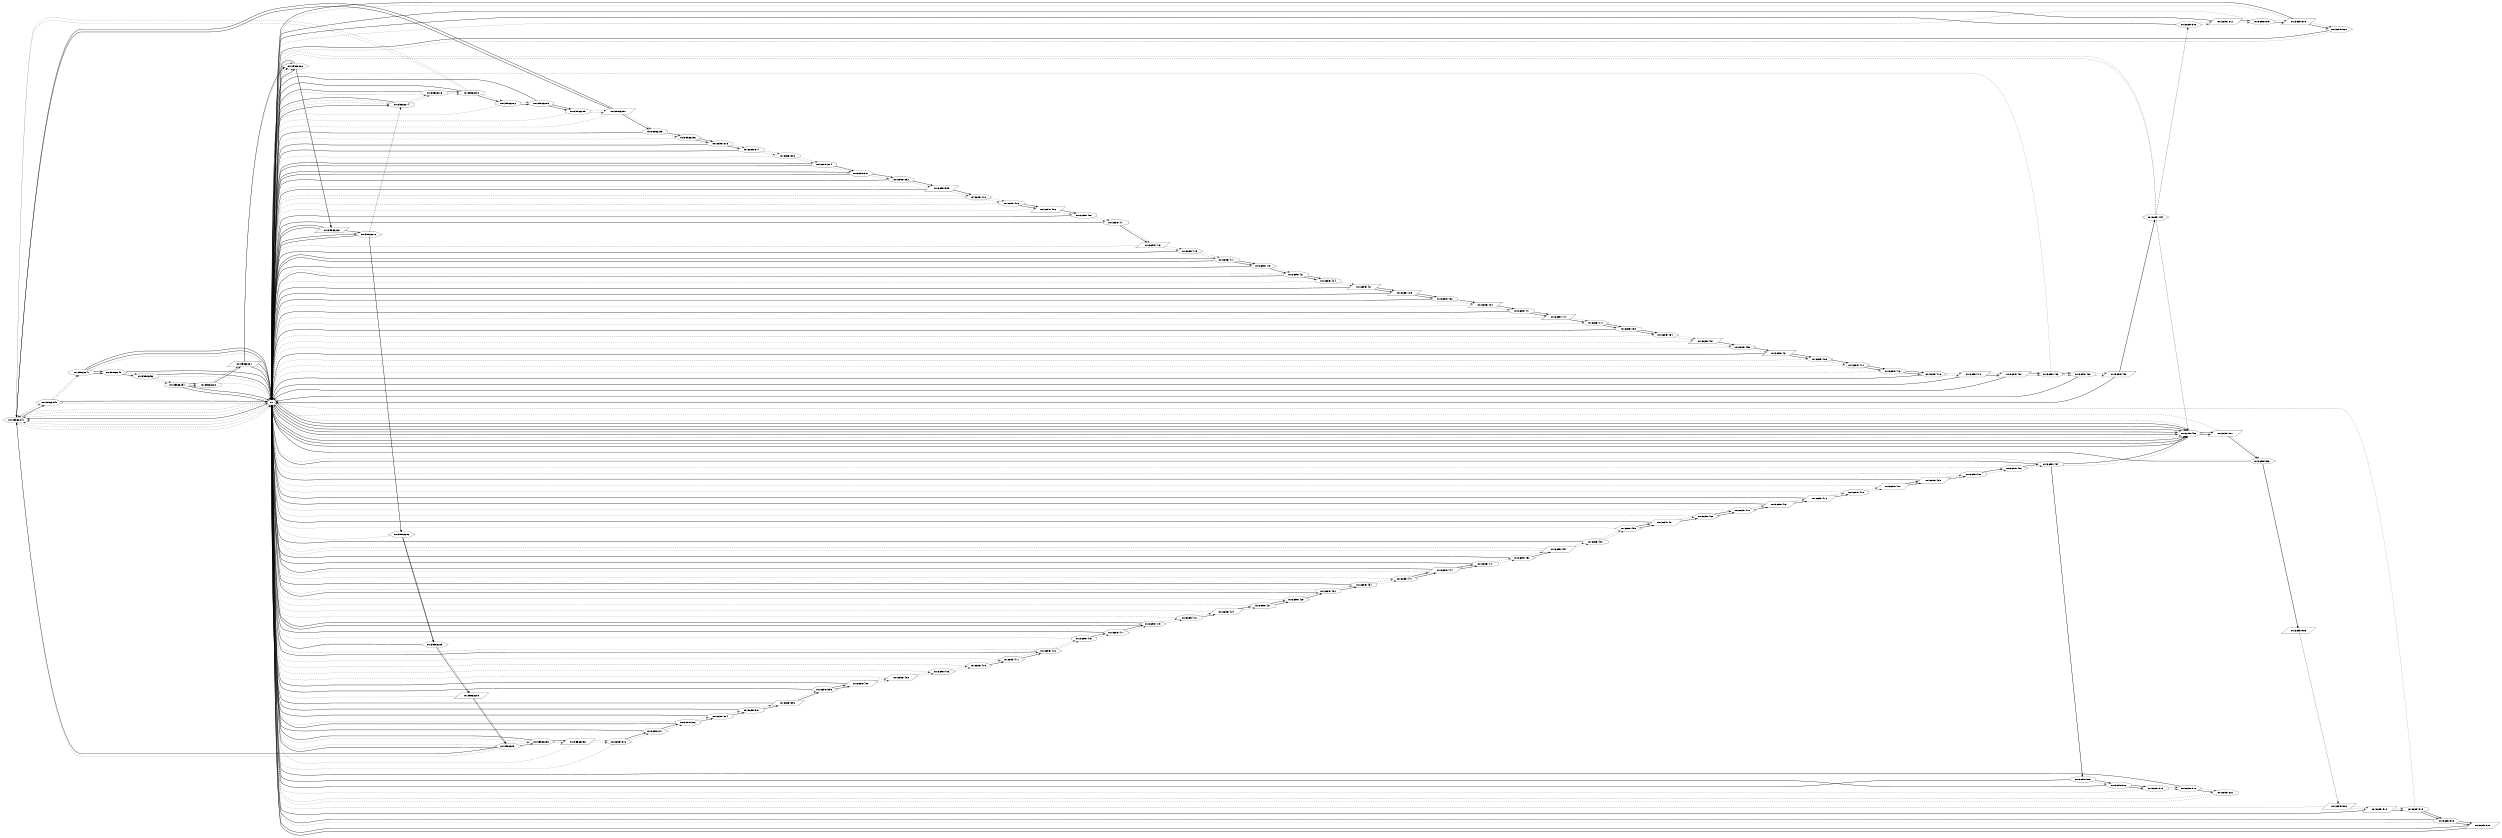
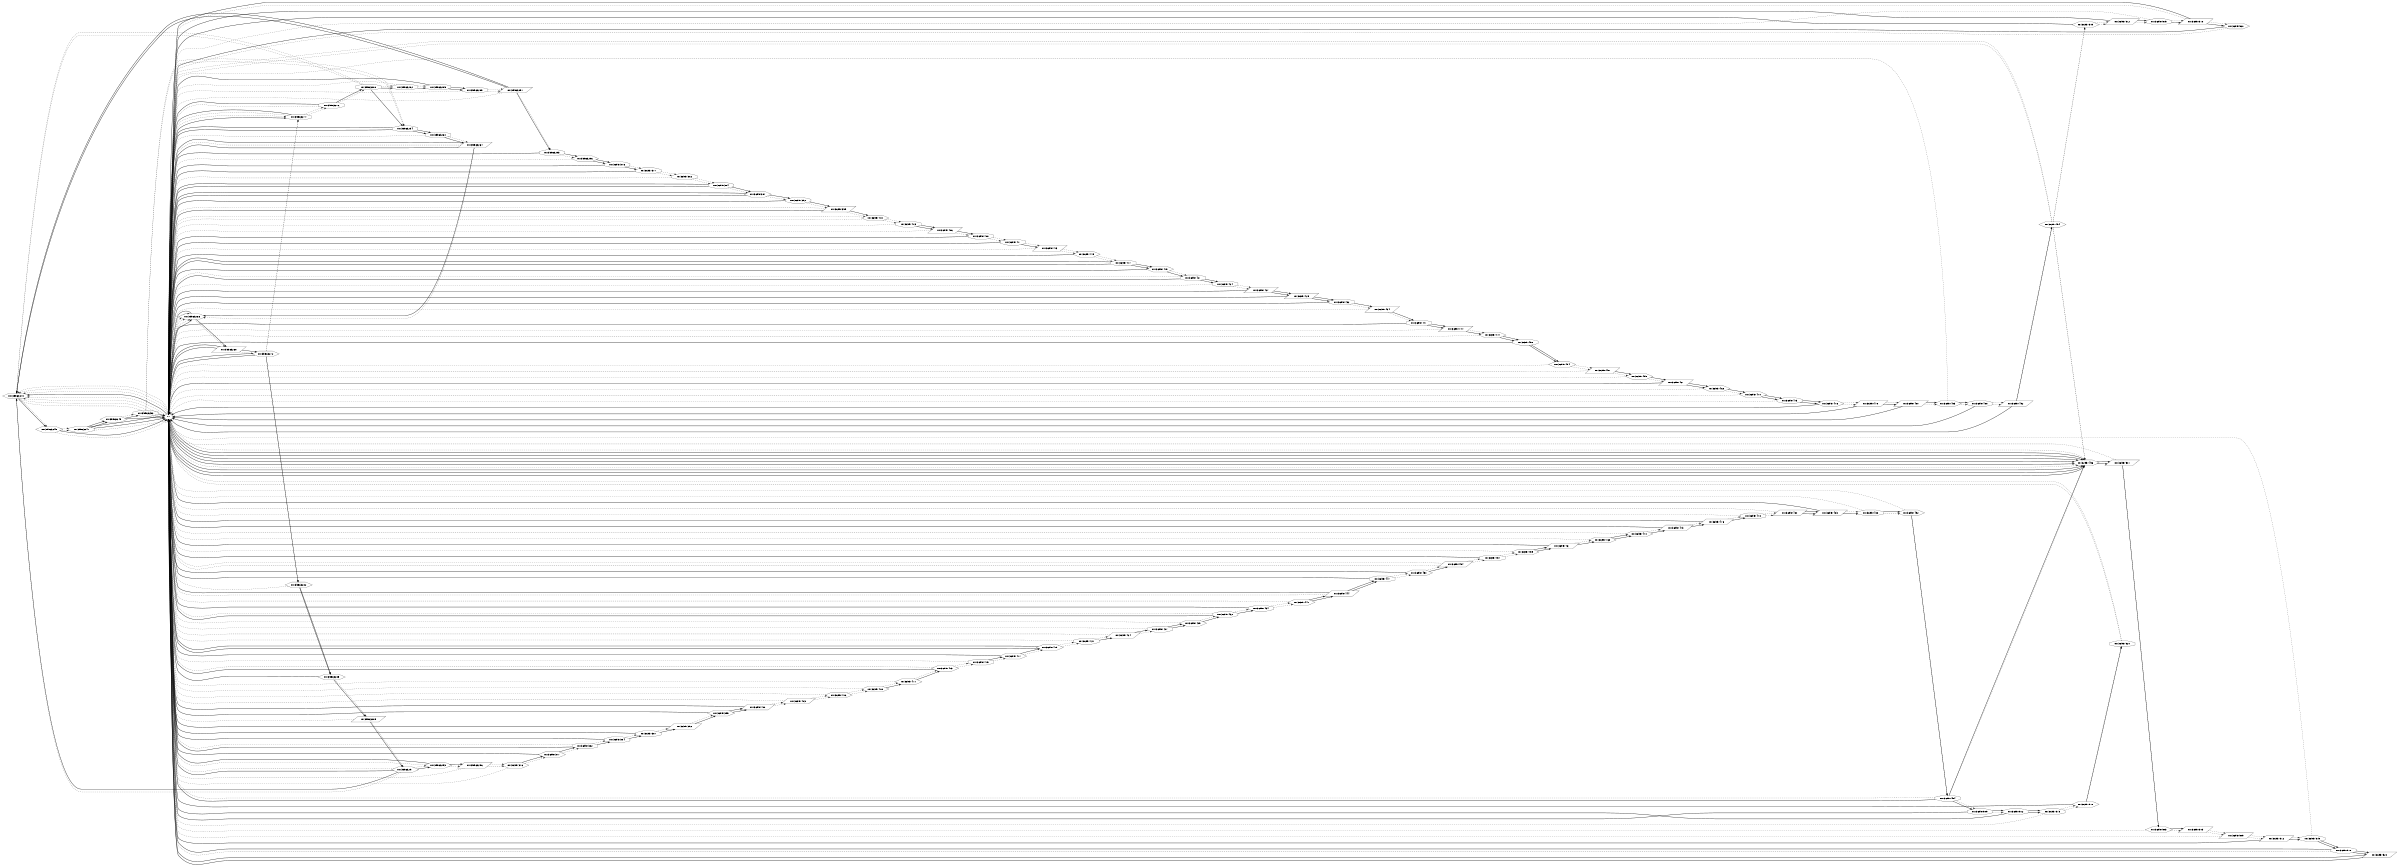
(282, 93) -> (386, 107)
(1248, 452) -> (959, 831)
